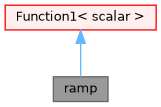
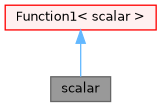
(81, 89) -> (81, 89)
